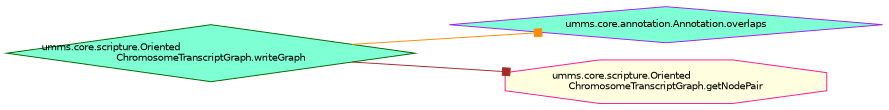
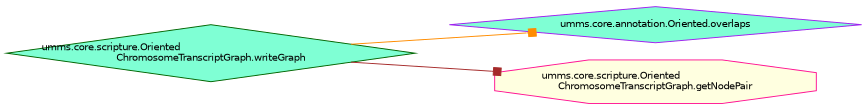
(666, 25) -> (656, 25)
